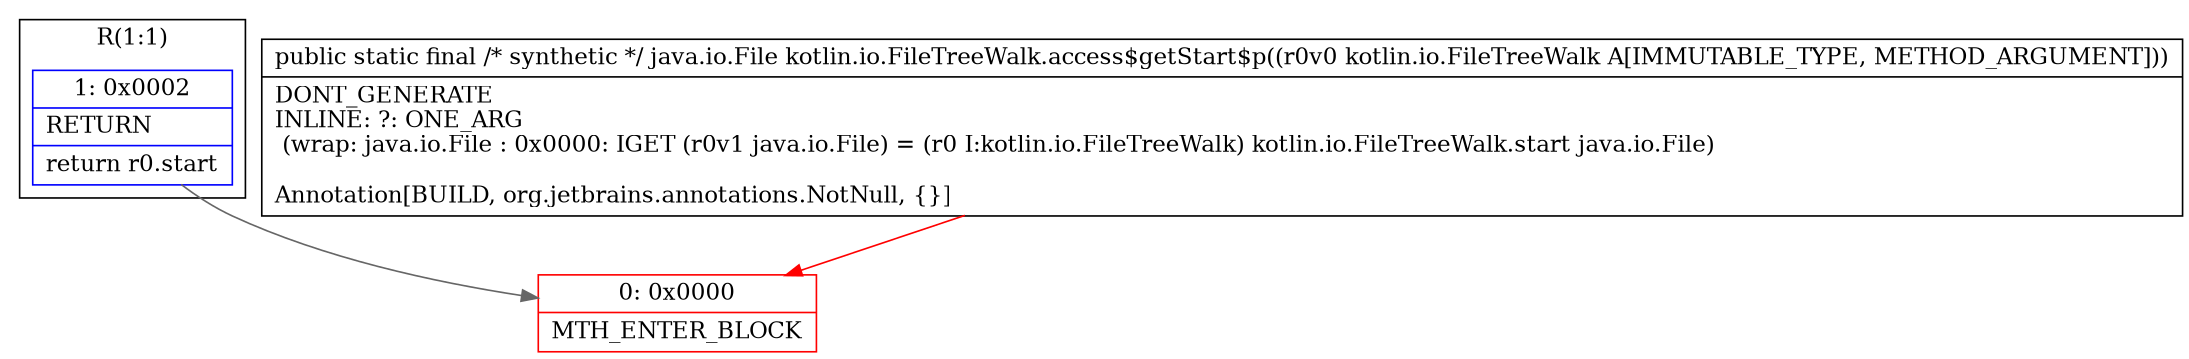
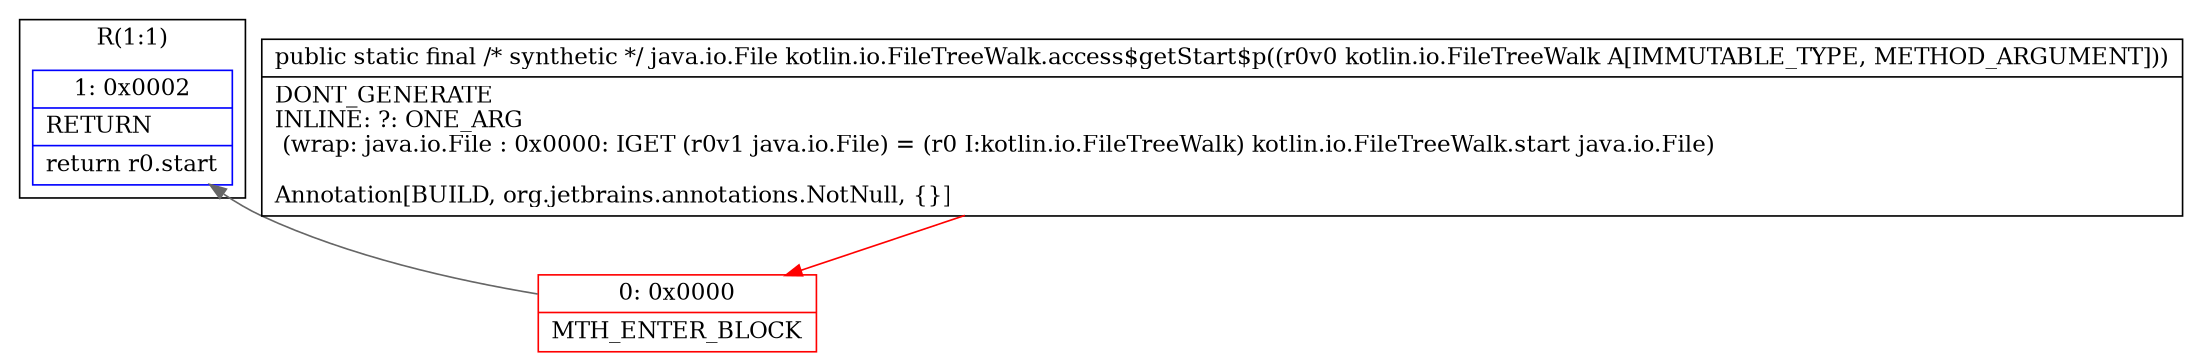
(345, 257) -> (376, 258)
